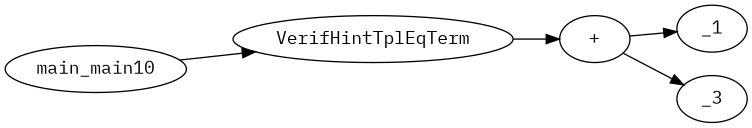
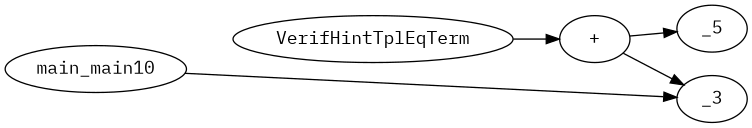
(712, 29) -> (712, 29)
(211, 57) -> (424, 85)
